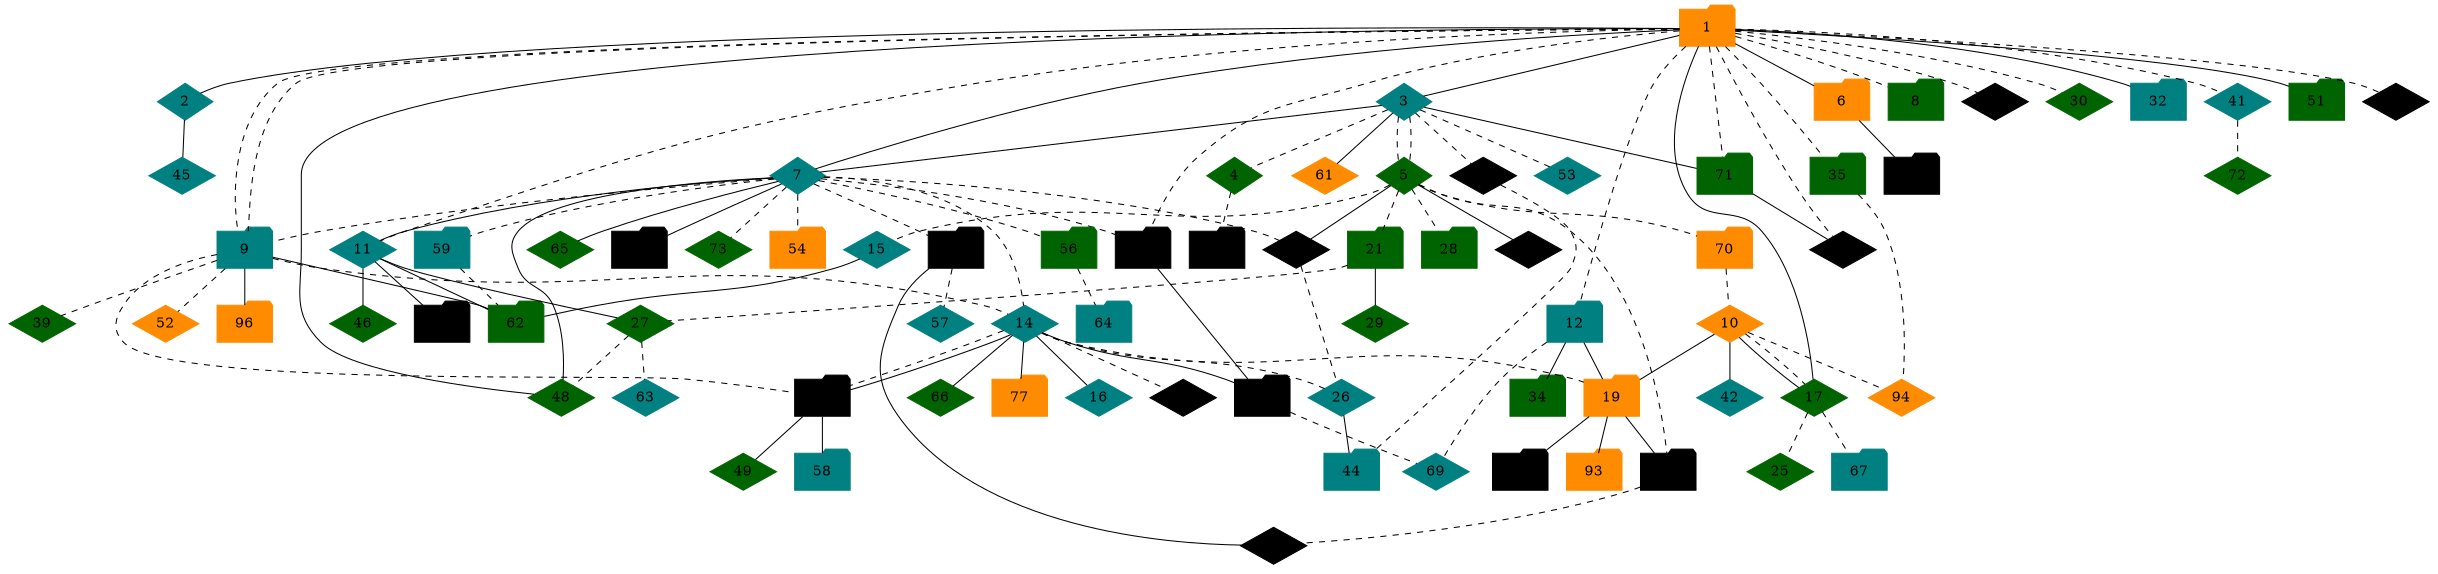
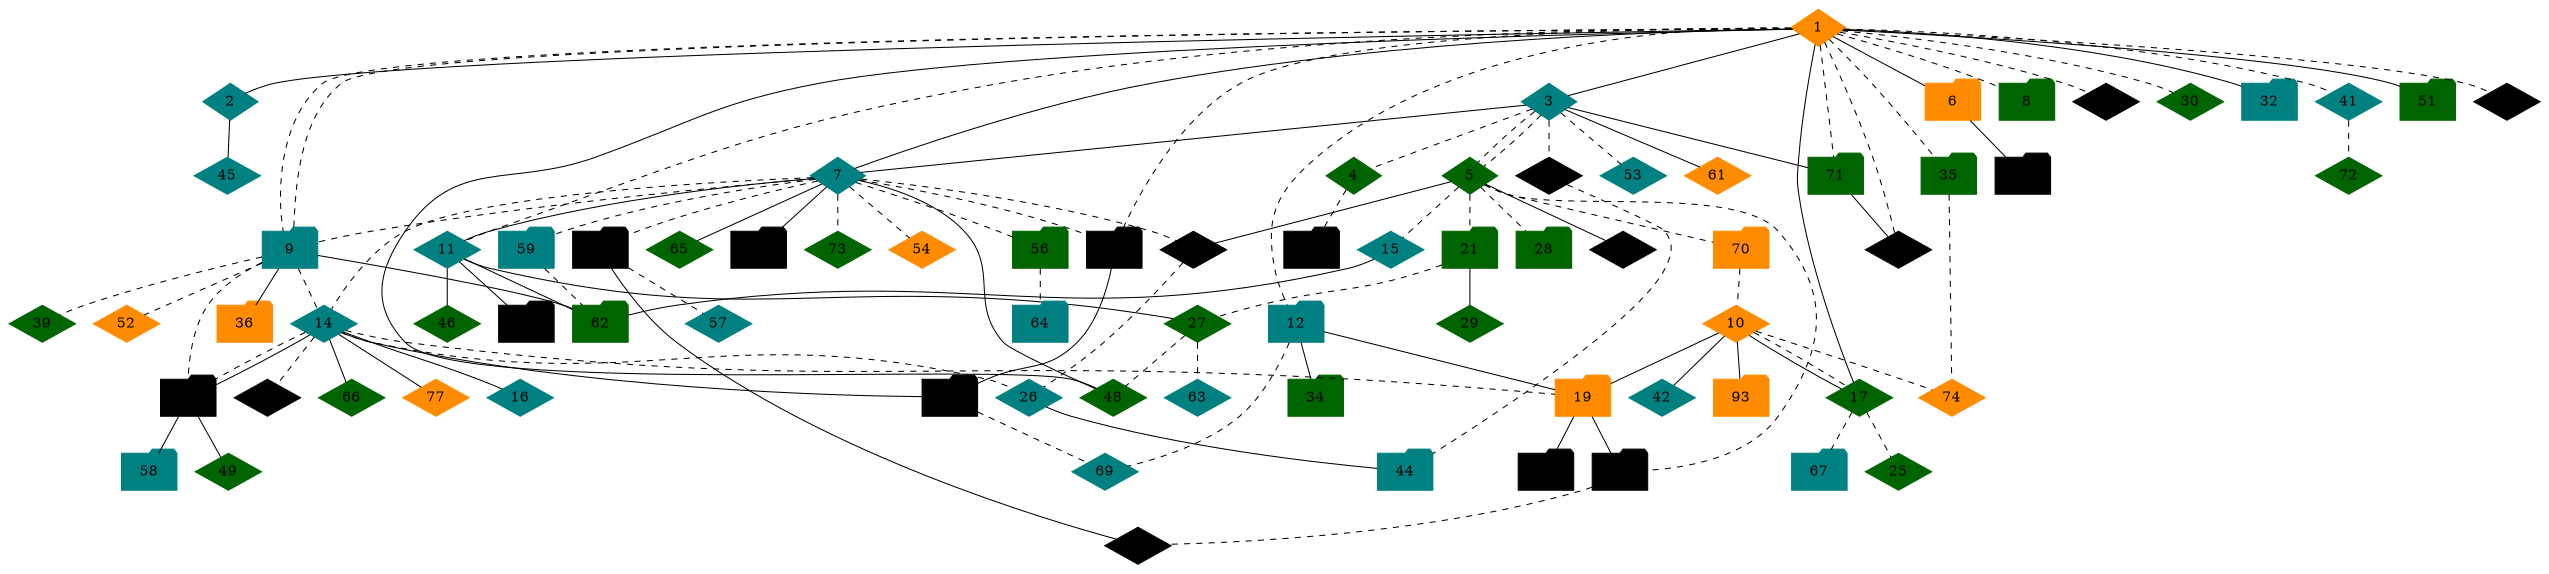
(1707, 28) -> (1818, 28)
(798, 250) -> (922, 250)
(245, 324) -> (245, 324)
(1020, 398) -> (436, 398)
(1902, 398) -> (1952, 398)
(1603, 435) -> (1739, 360)
